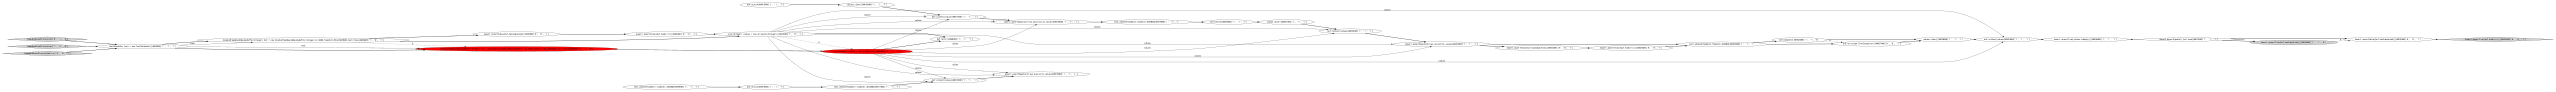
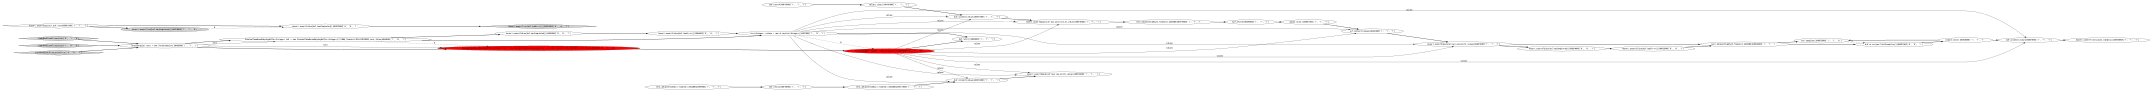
(1871, 39) -> (1894, 40)
(2130, 39) -> none
